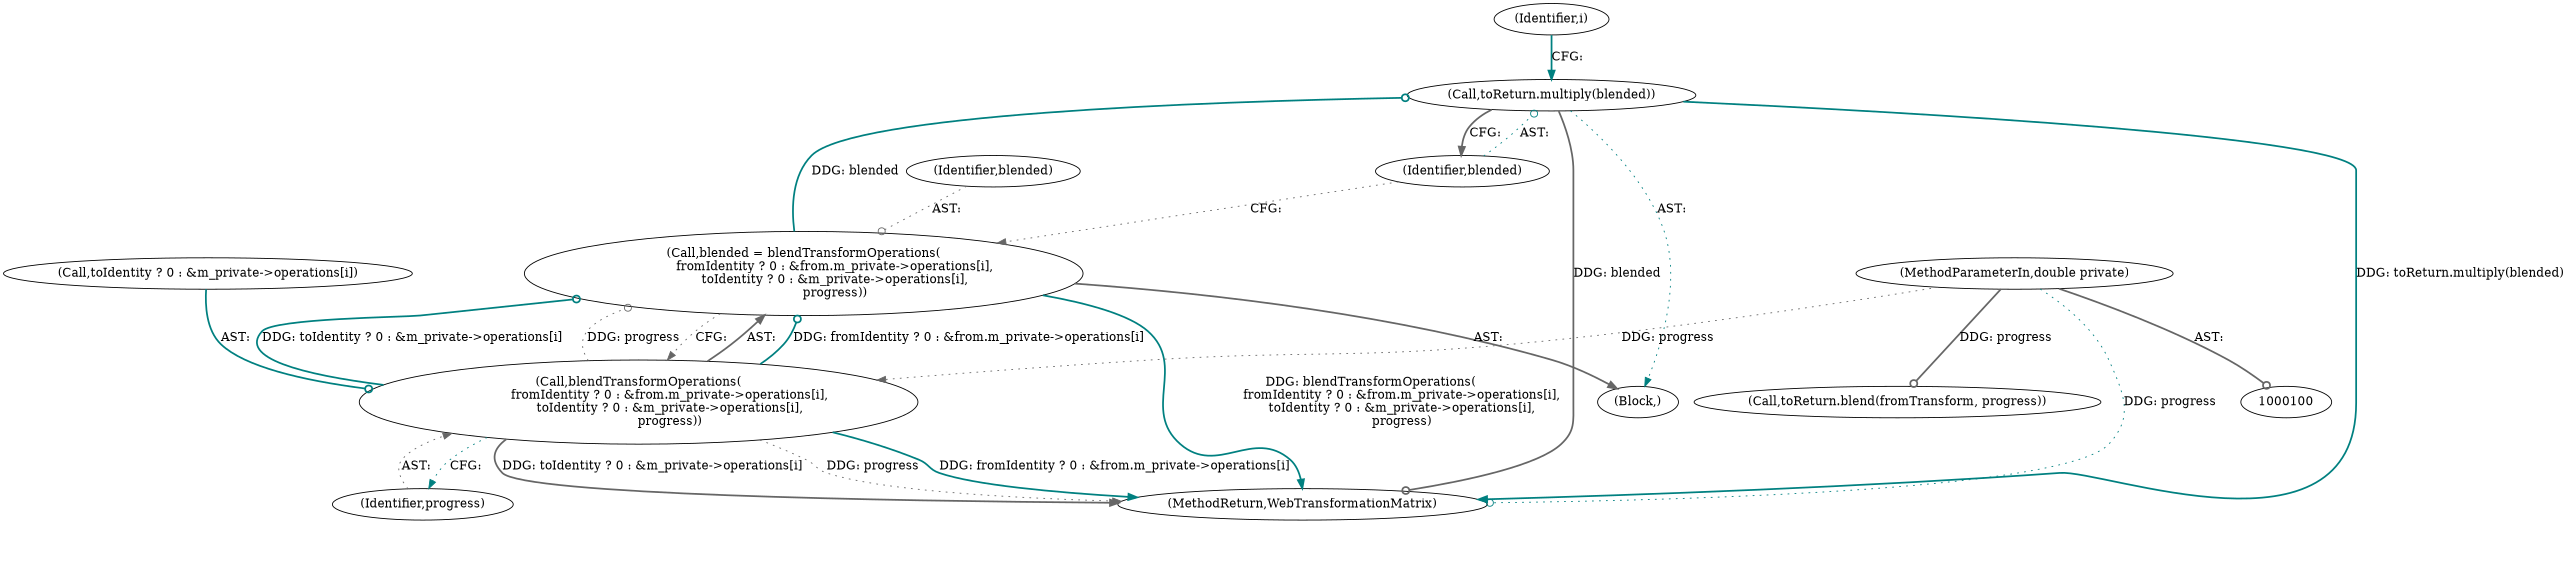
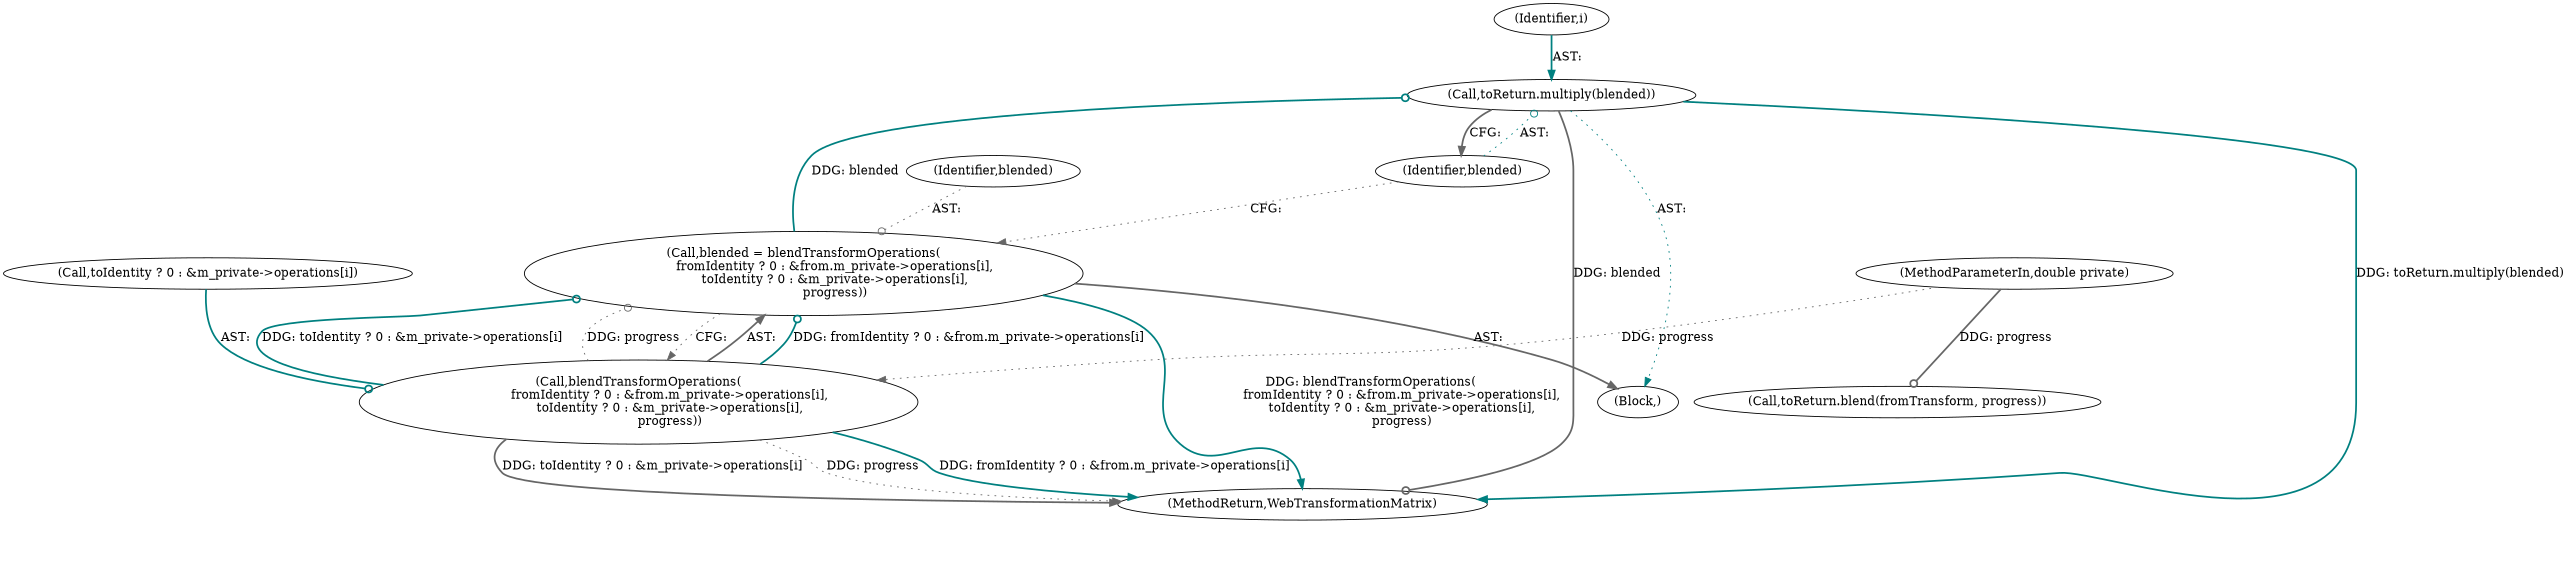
(1569, 57) -> (1569, 57)
(2286, 402) -> none
(1798, 493) -> none
(423, 504) -> none
